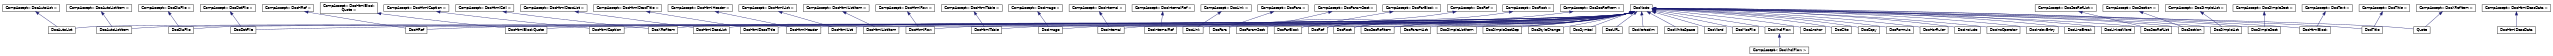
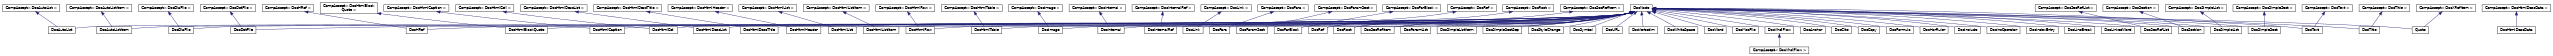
(663, 30) -> (664, 30)
(2315, 30) -> (2312, 30)
